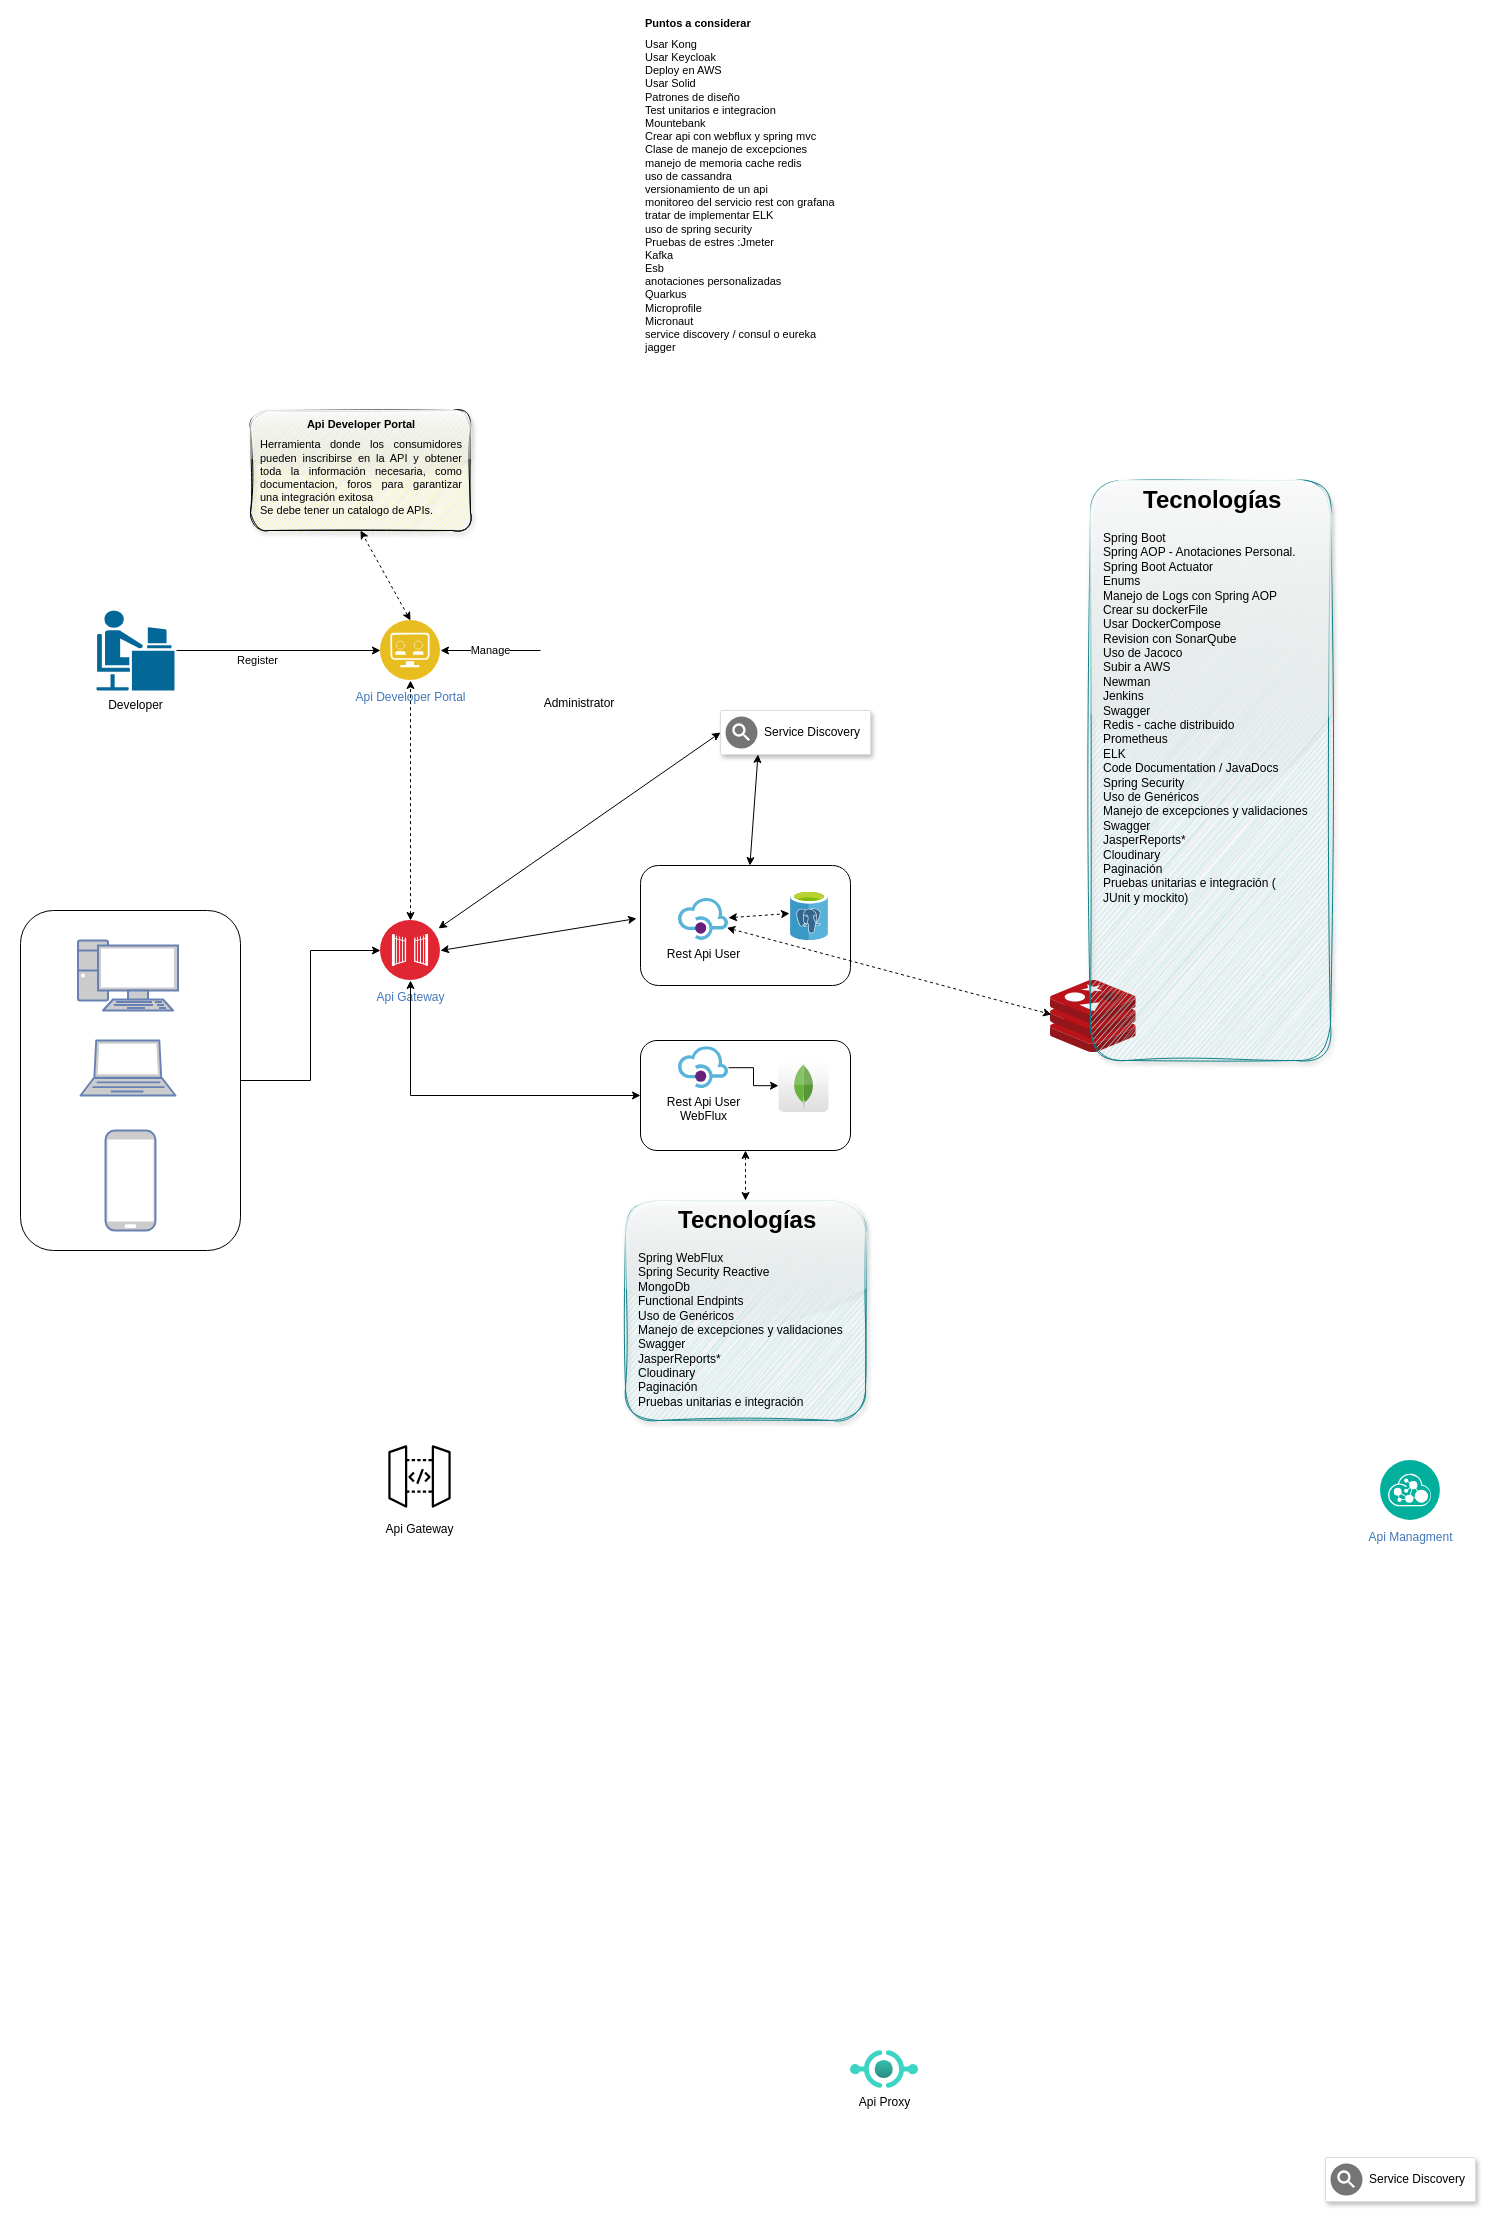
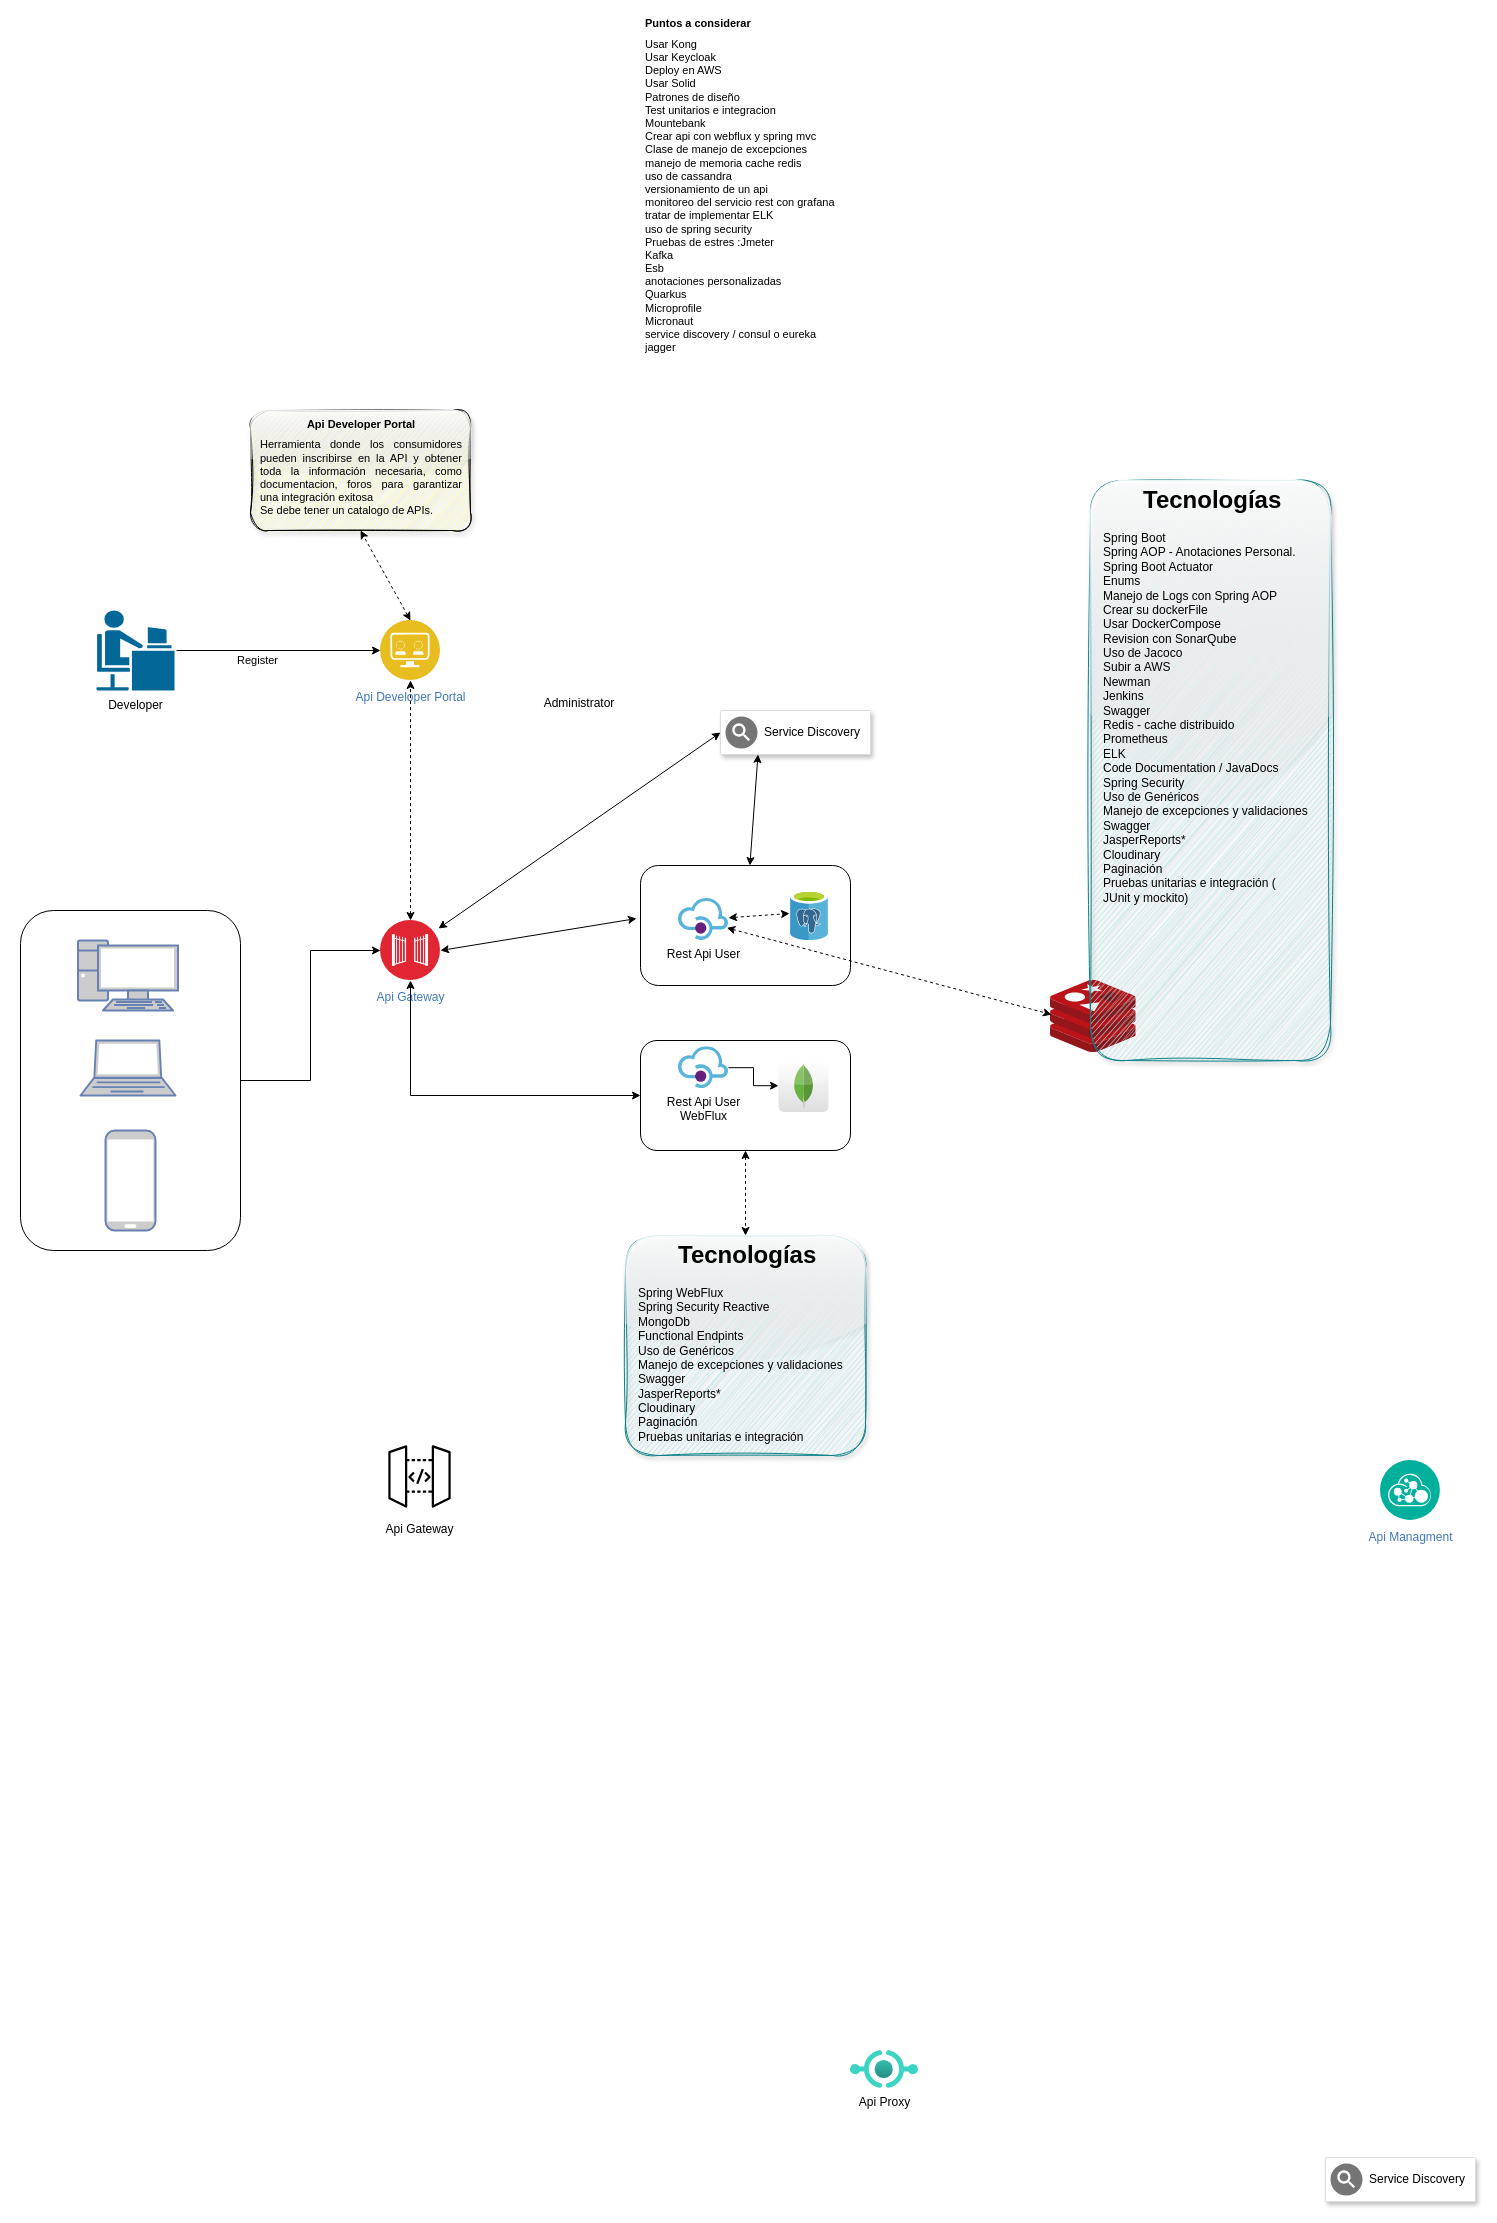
(494, 651) -> none
(746, 1311) -> (746, 1346)
